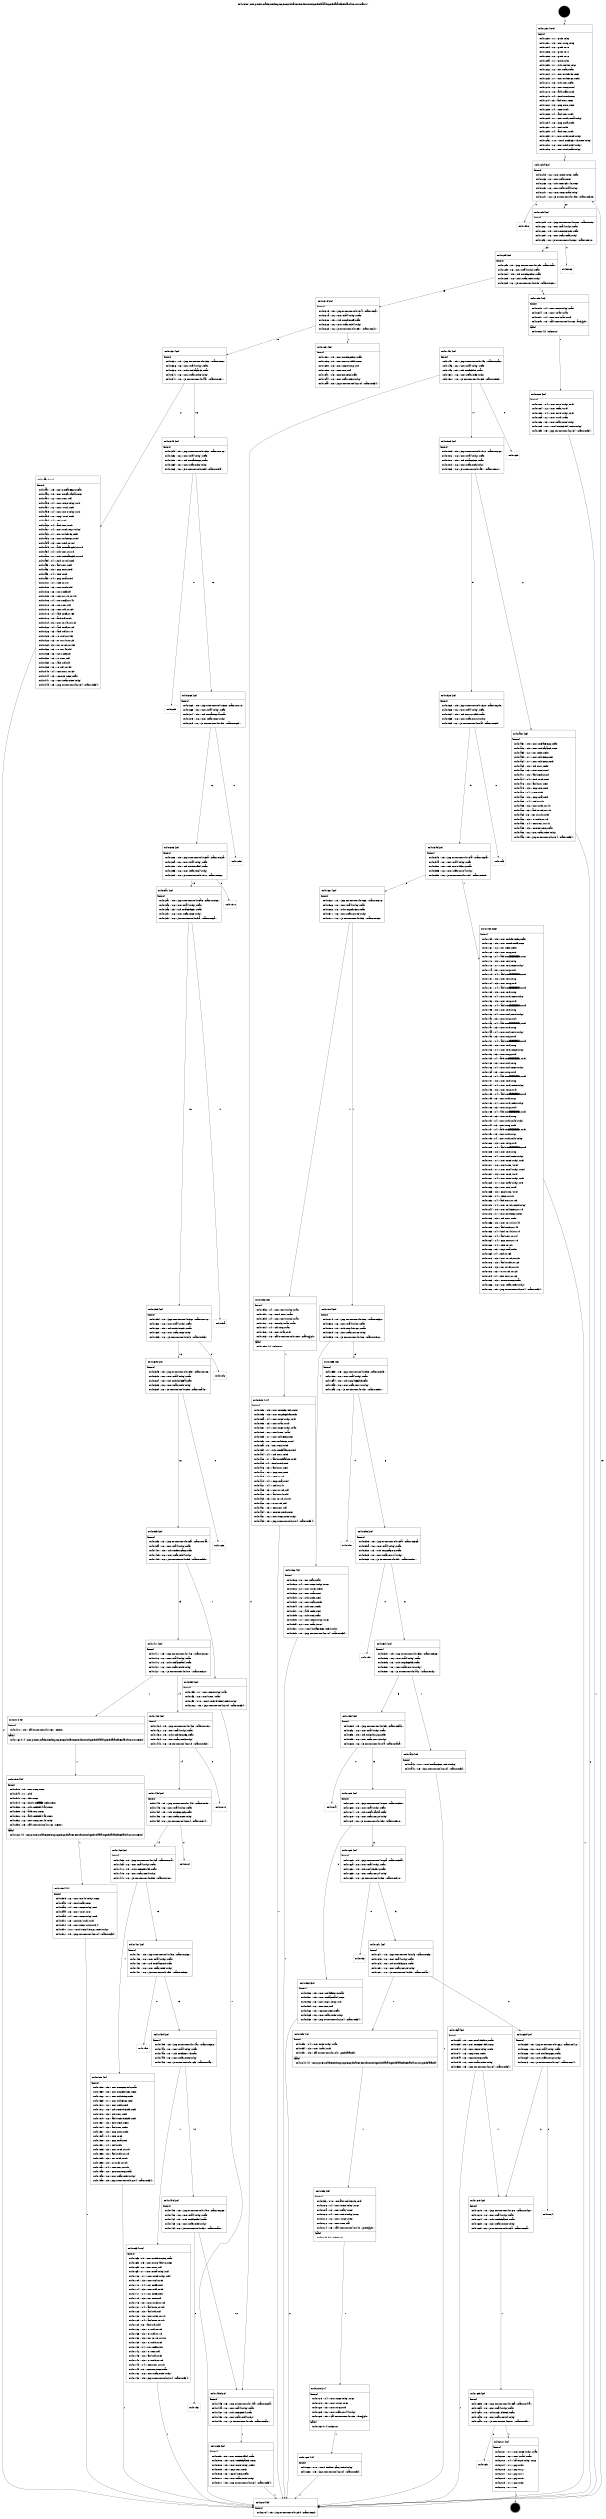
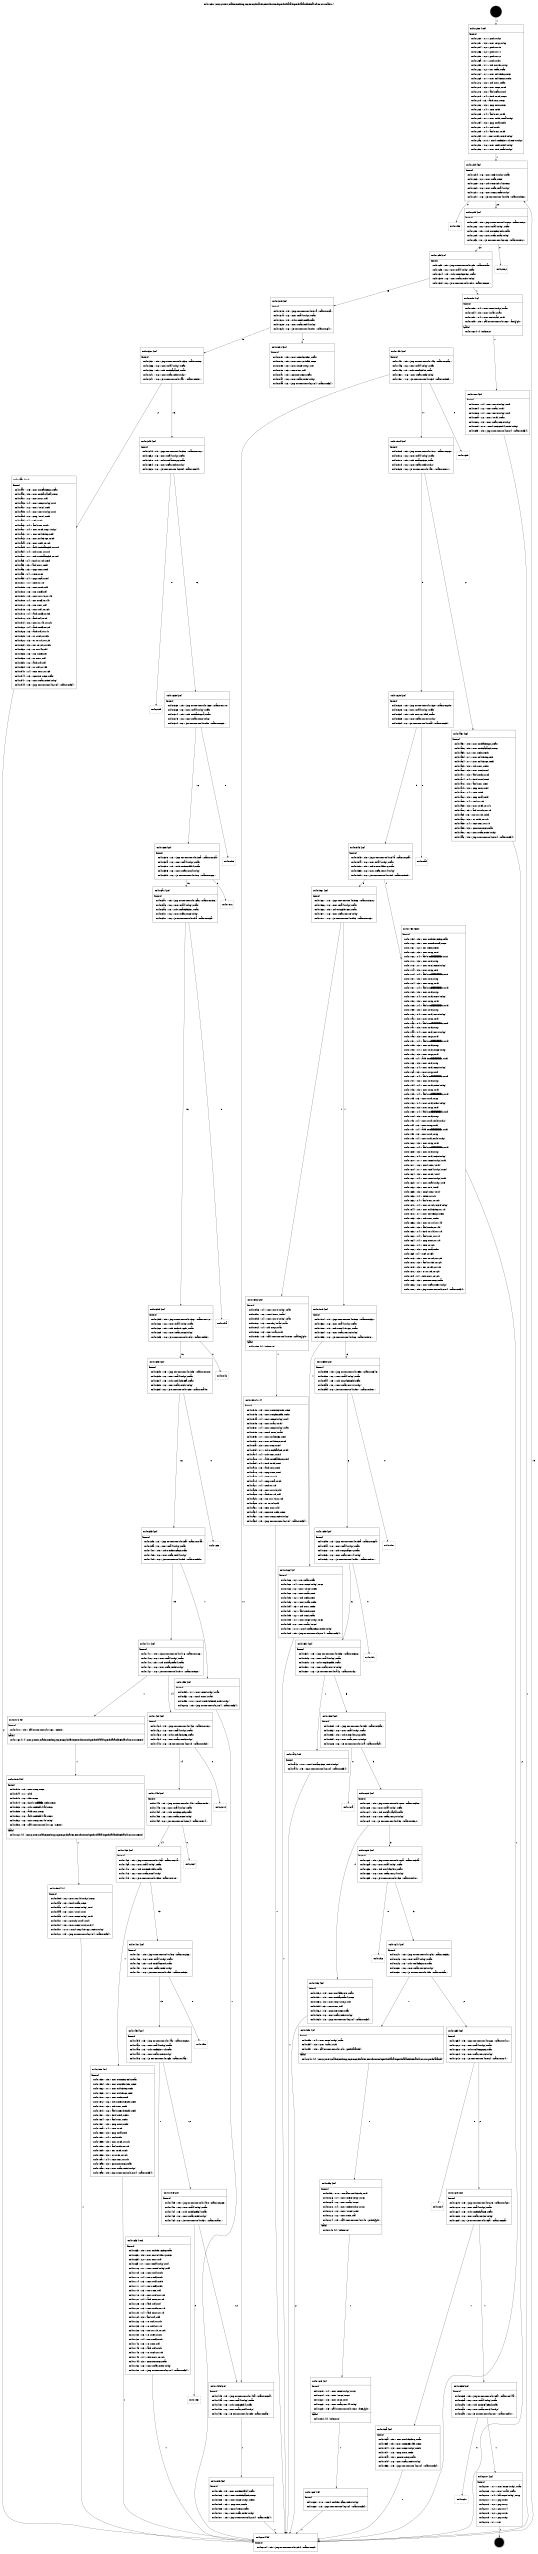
(491, 2133) -> (444, 2324)
